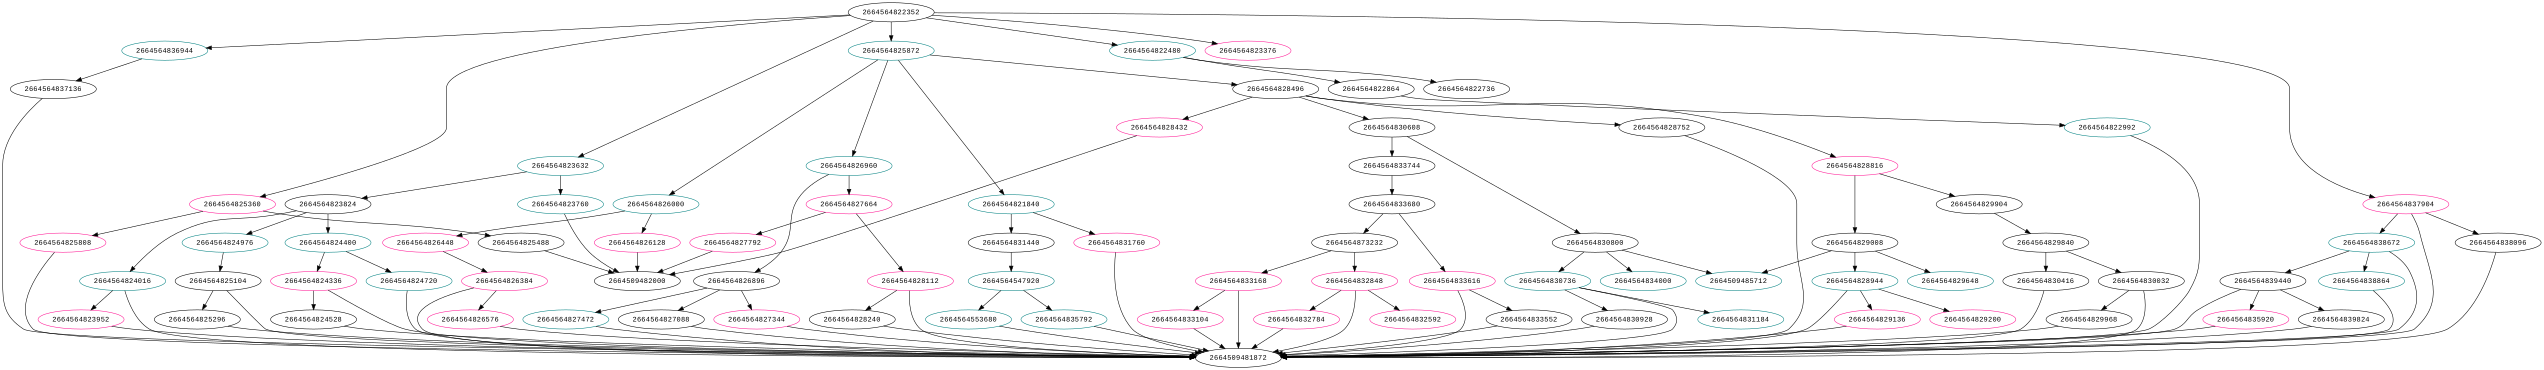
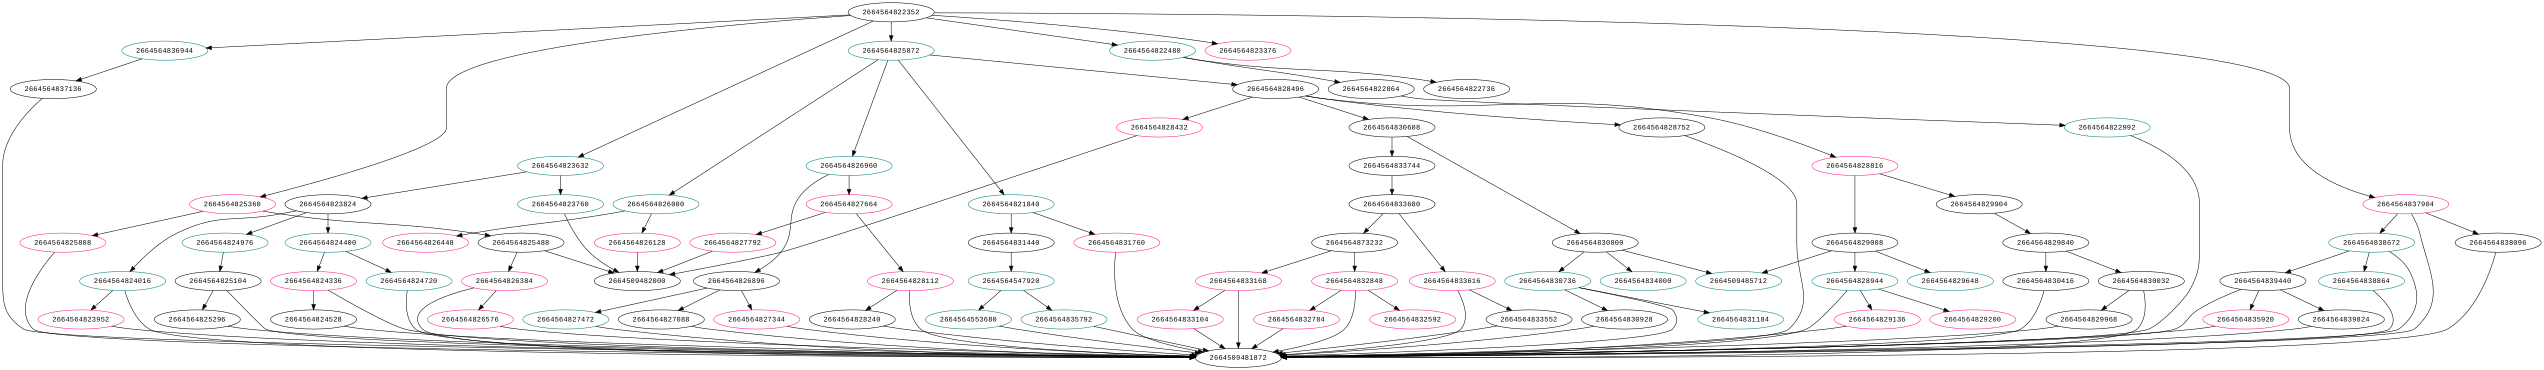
(463, 261) -> (514, 259)
